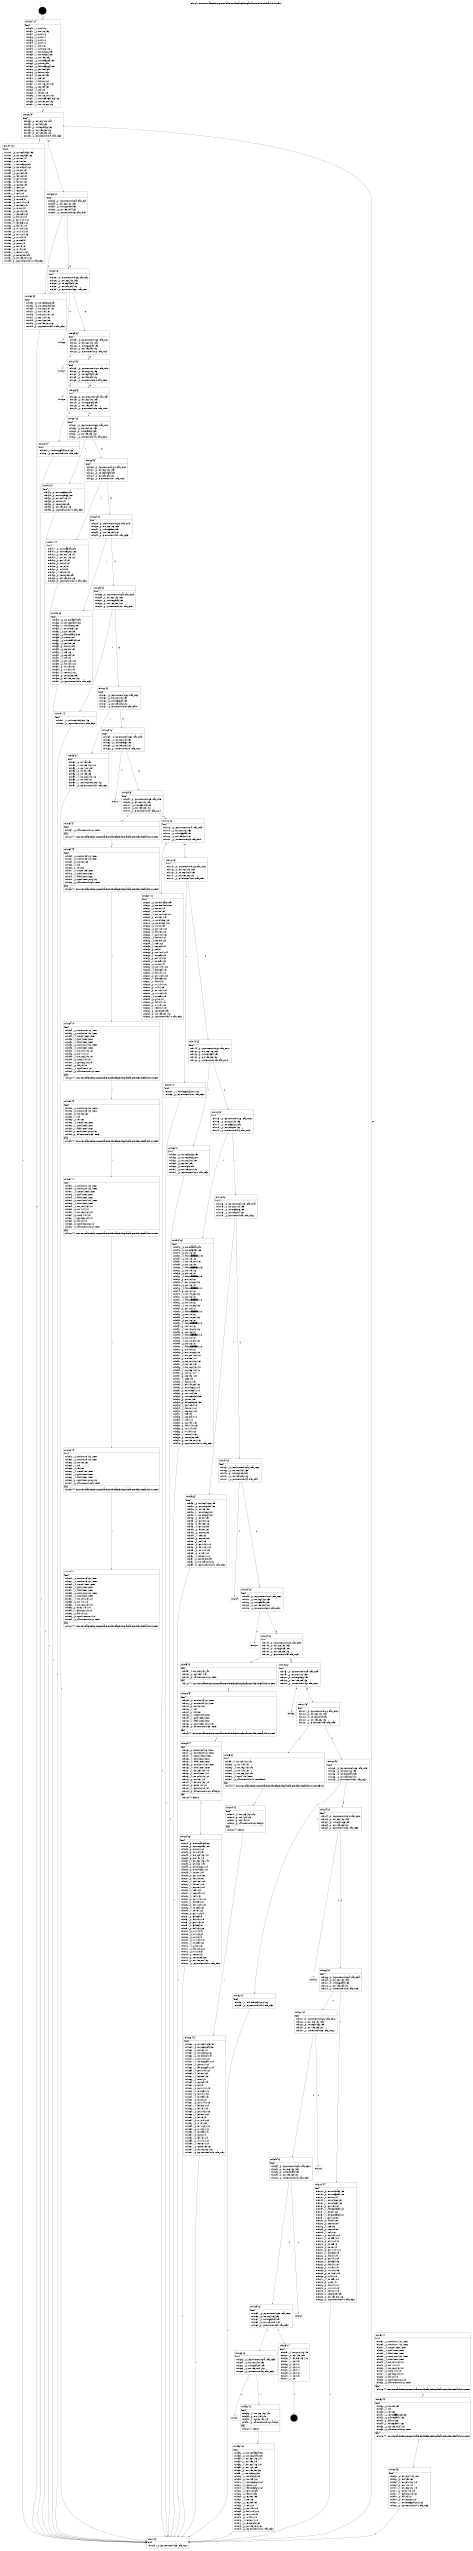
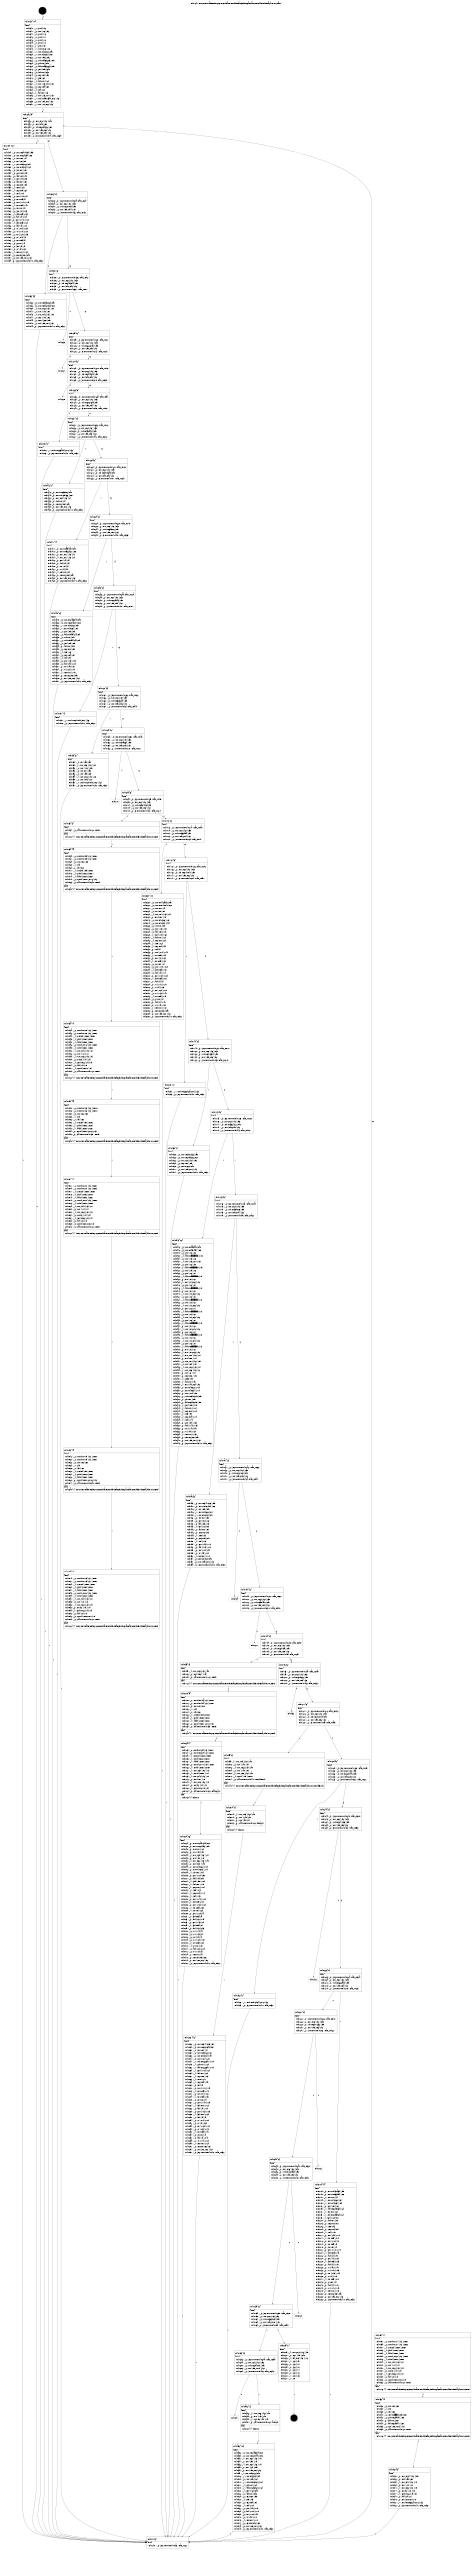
(39, 142) -> (37, 141)
